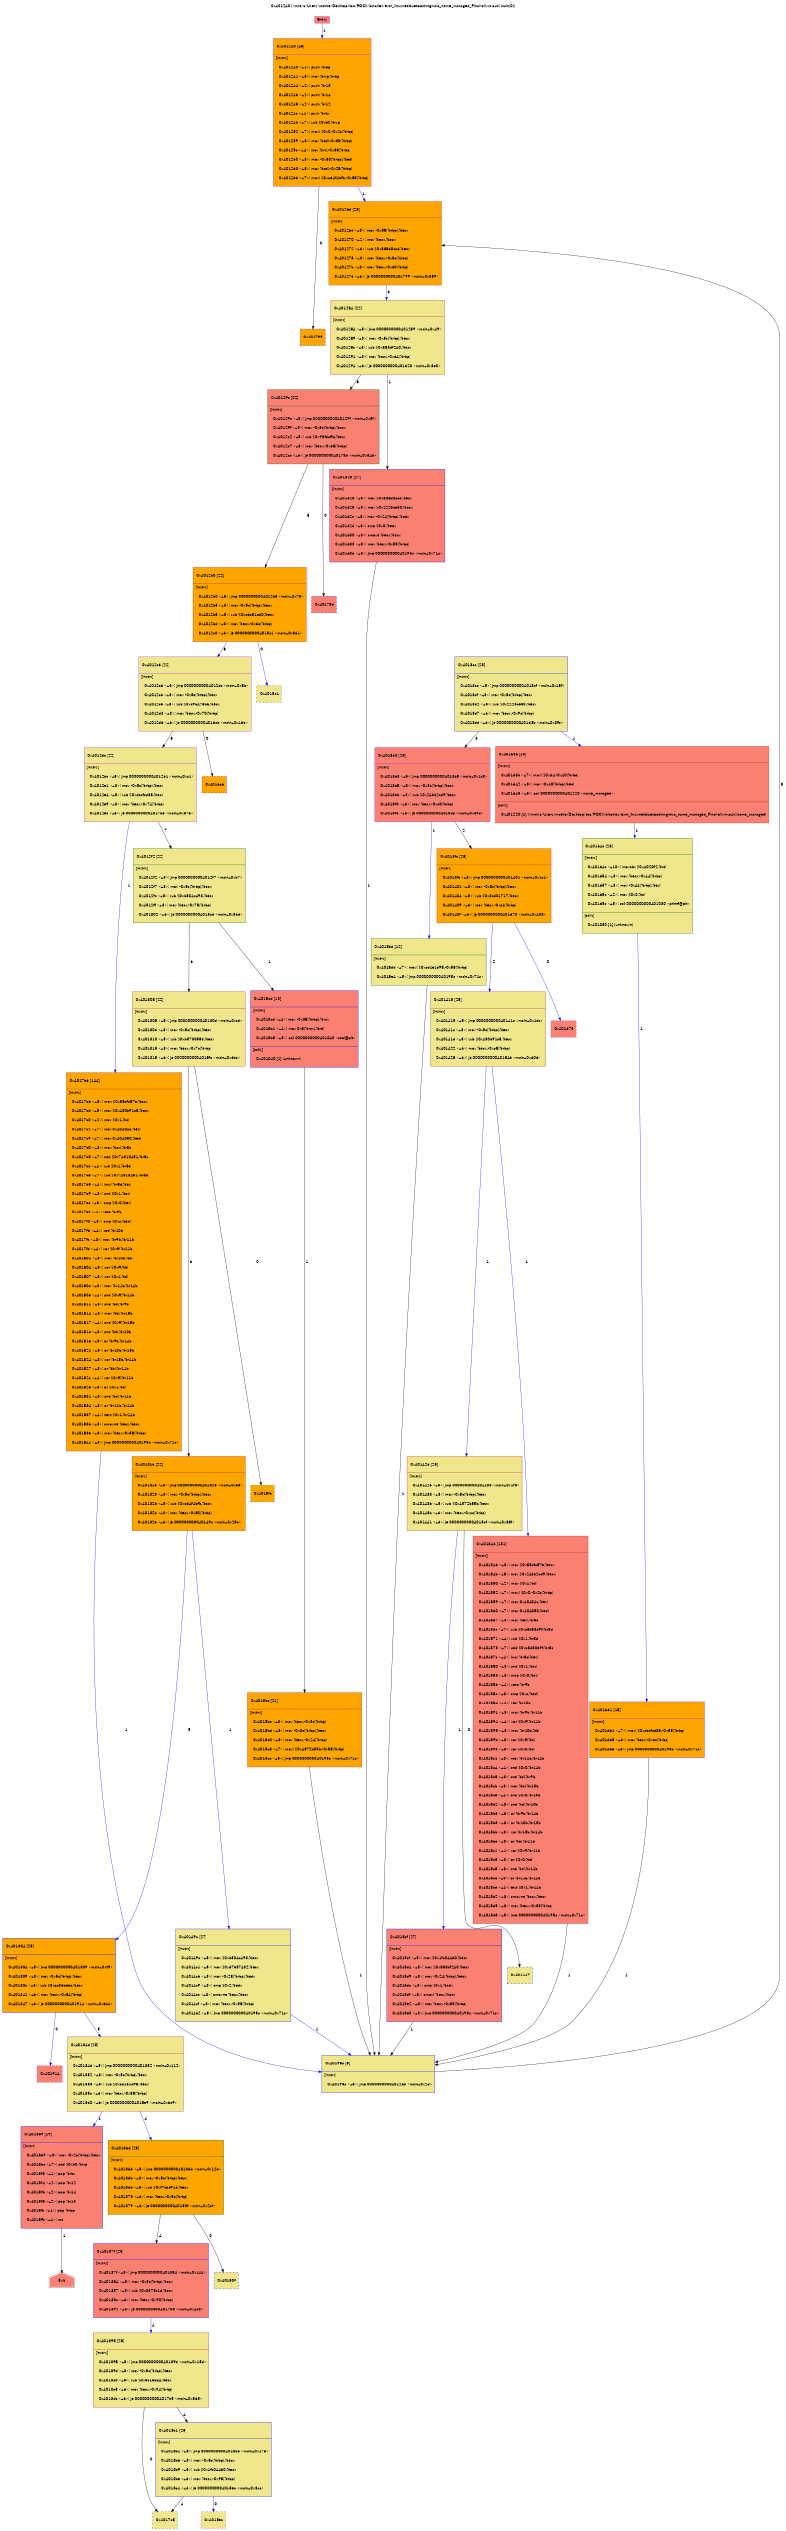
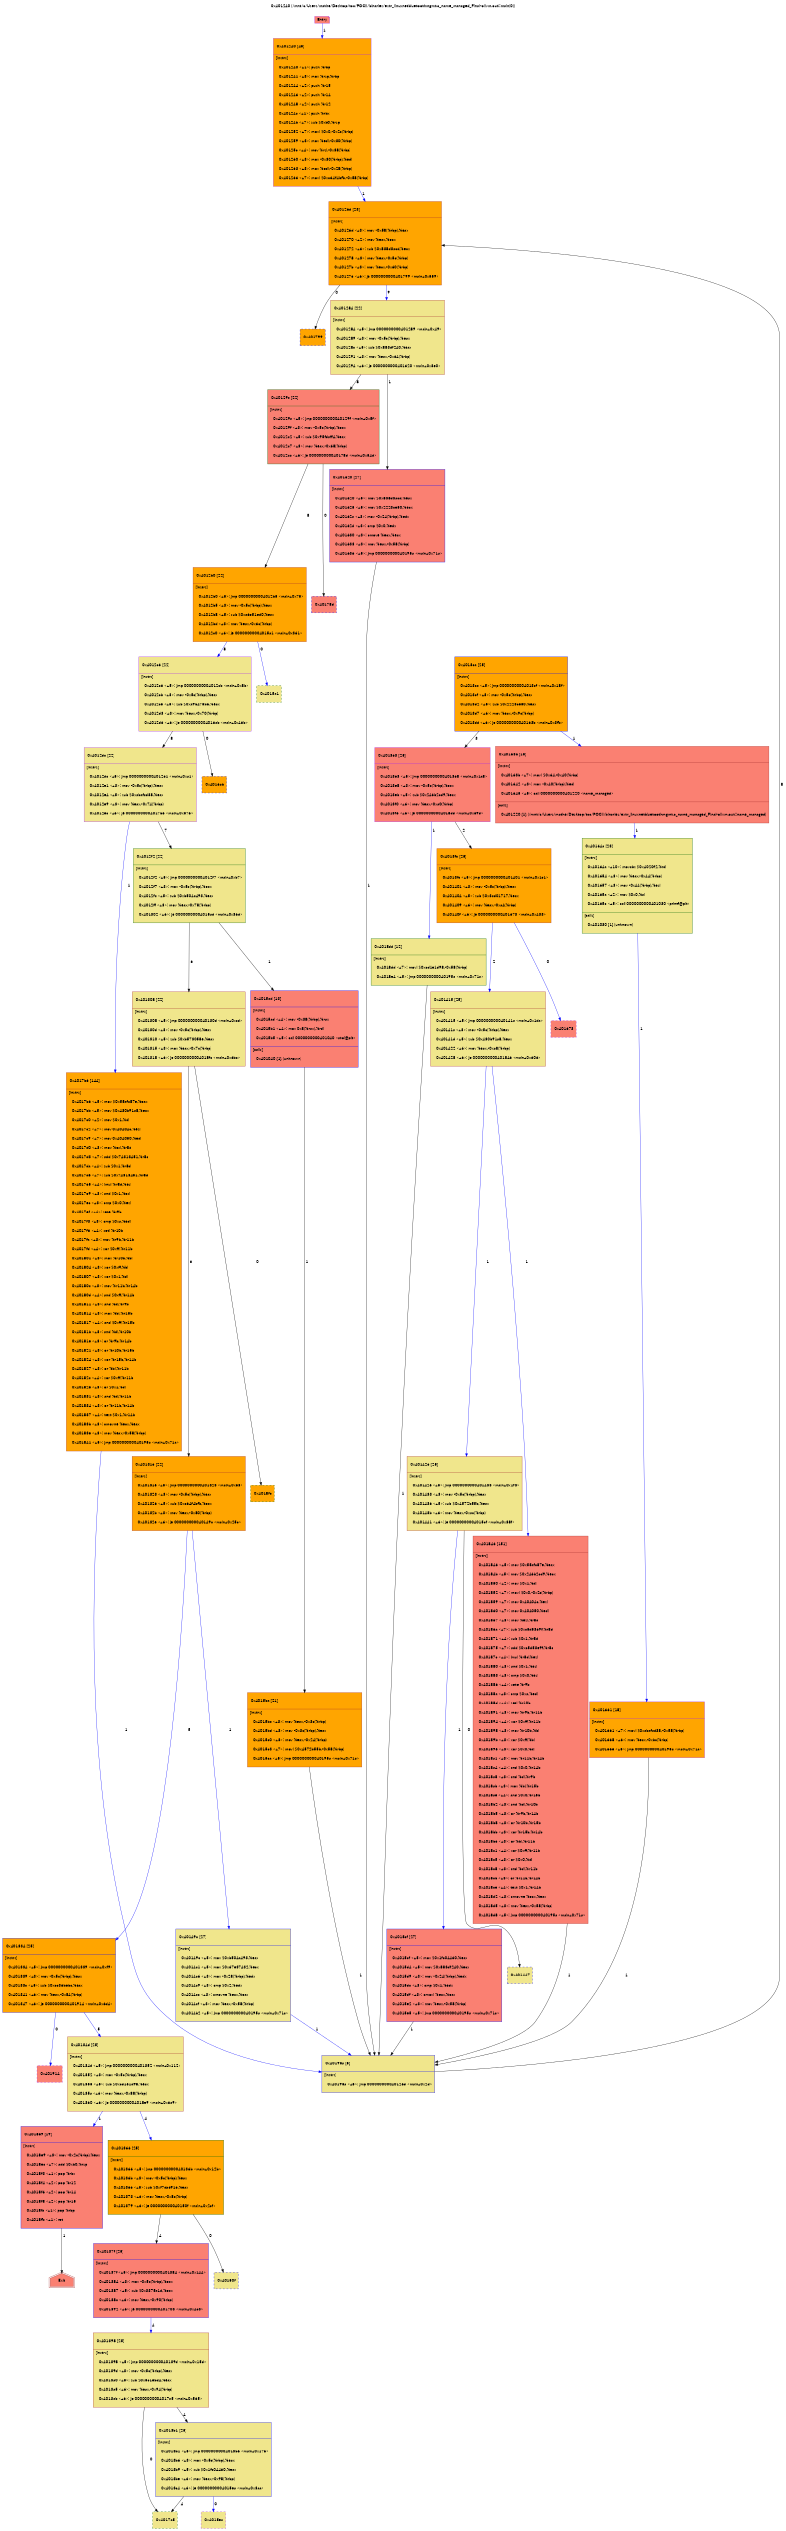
(316, 256) -> (326, 304)
(511, 694) -> (511, 694)
